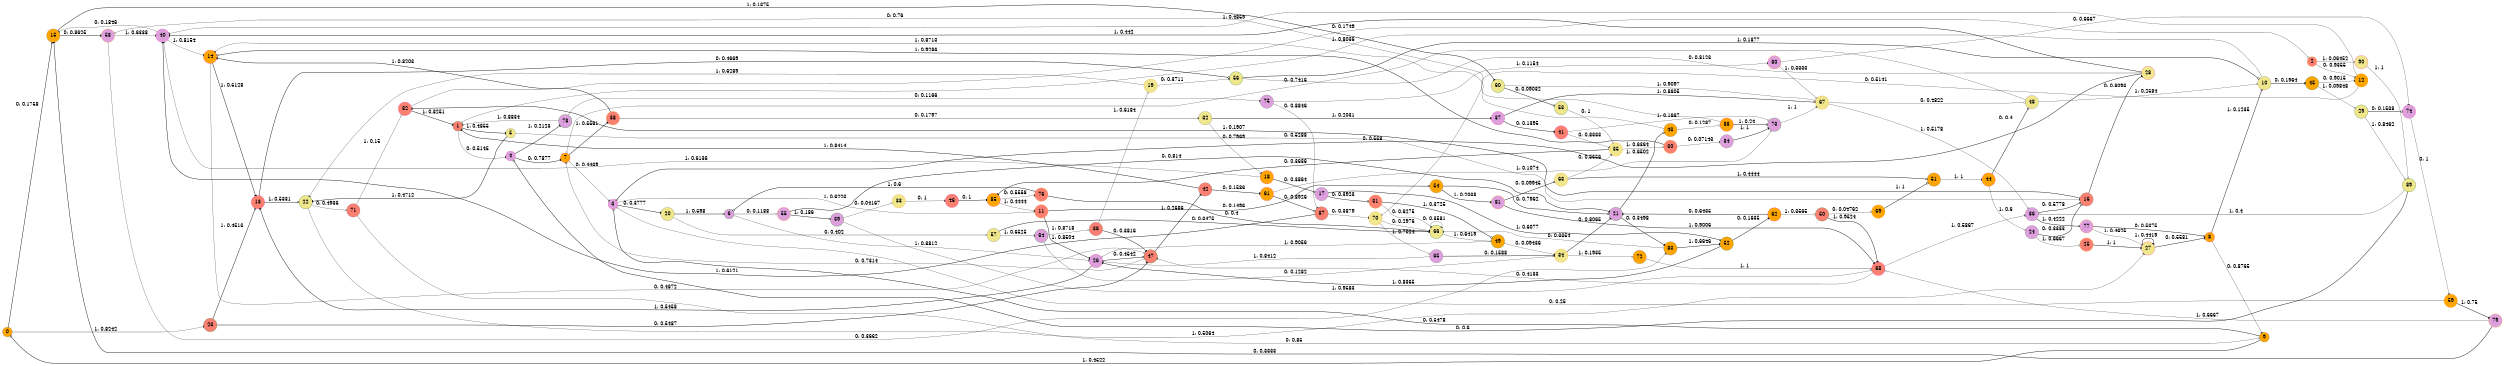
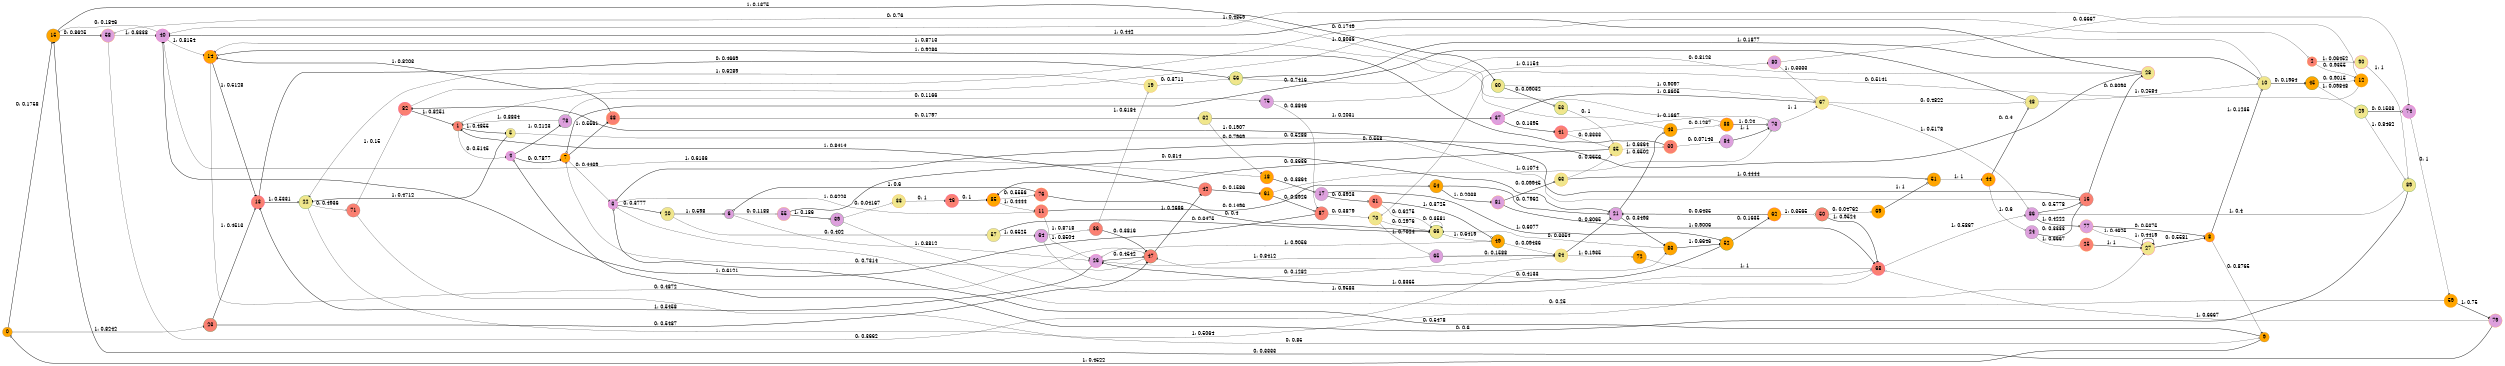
(1288, 87) -> (1288, 87)
(1059, 244) -> (1059, 244)
